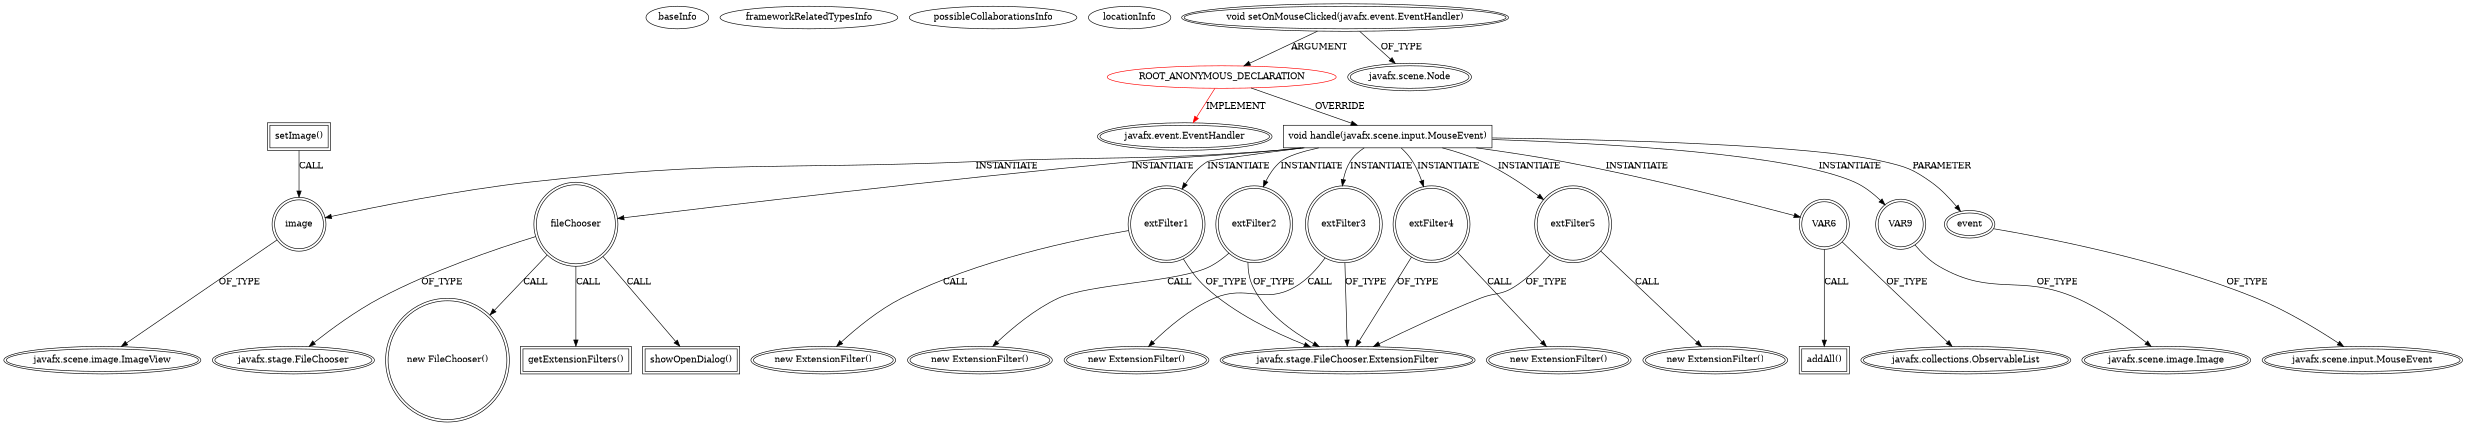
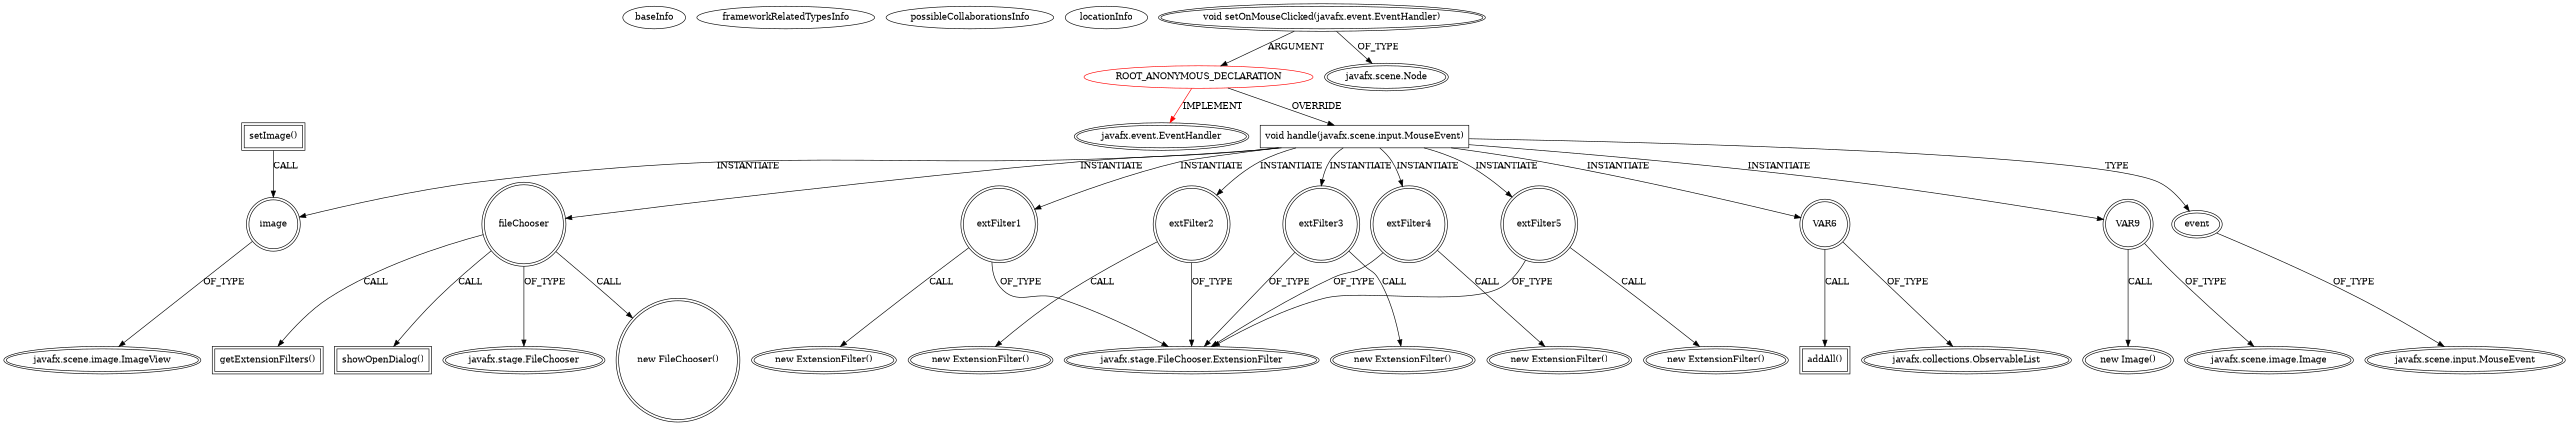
(1942, 166) -> (2117, 166)
none -> (2128, 360)
